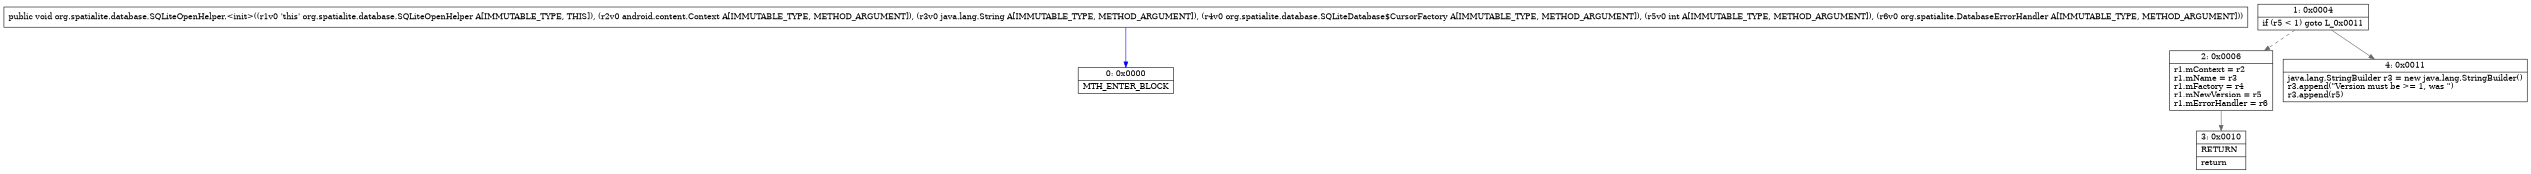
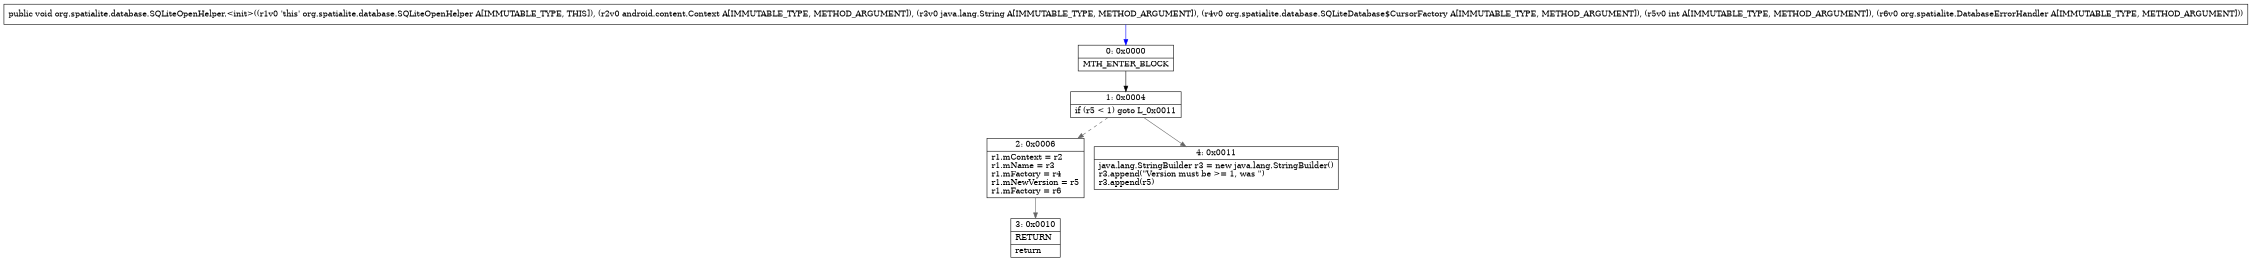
none -> (1126, 79)
(2221, 104) -> (1027, 191)
